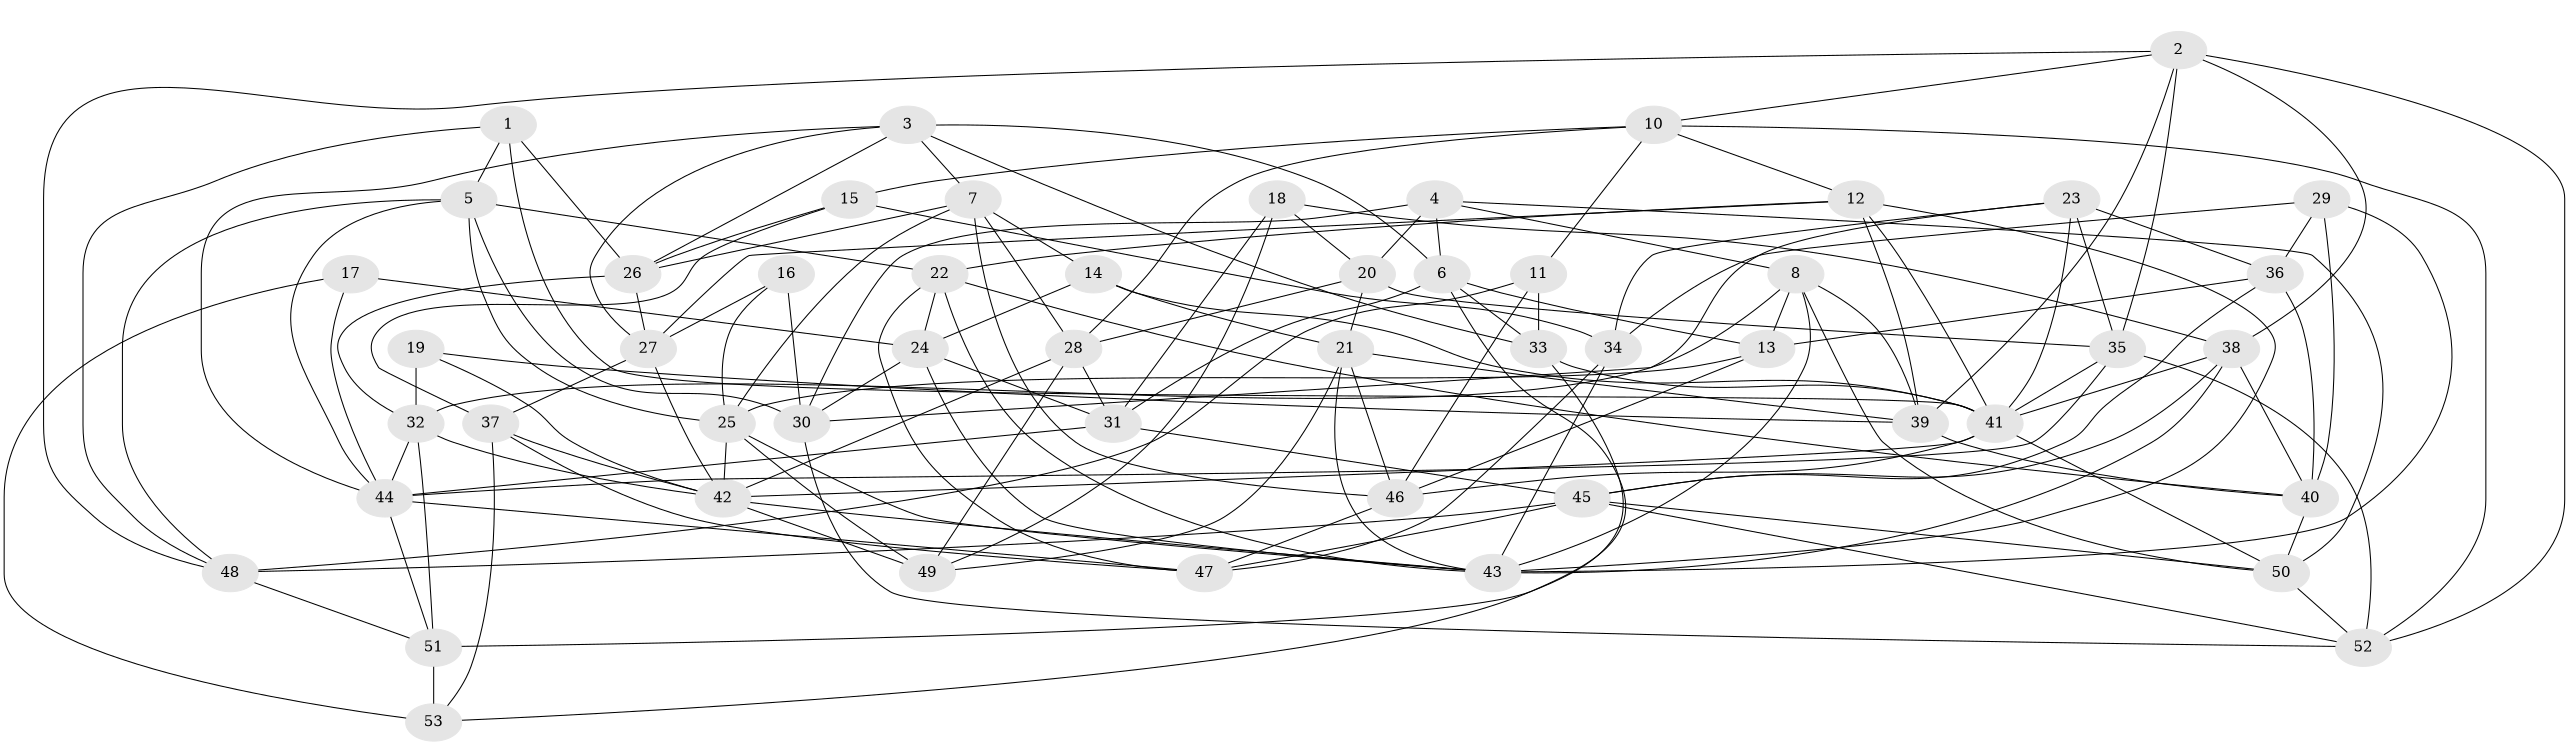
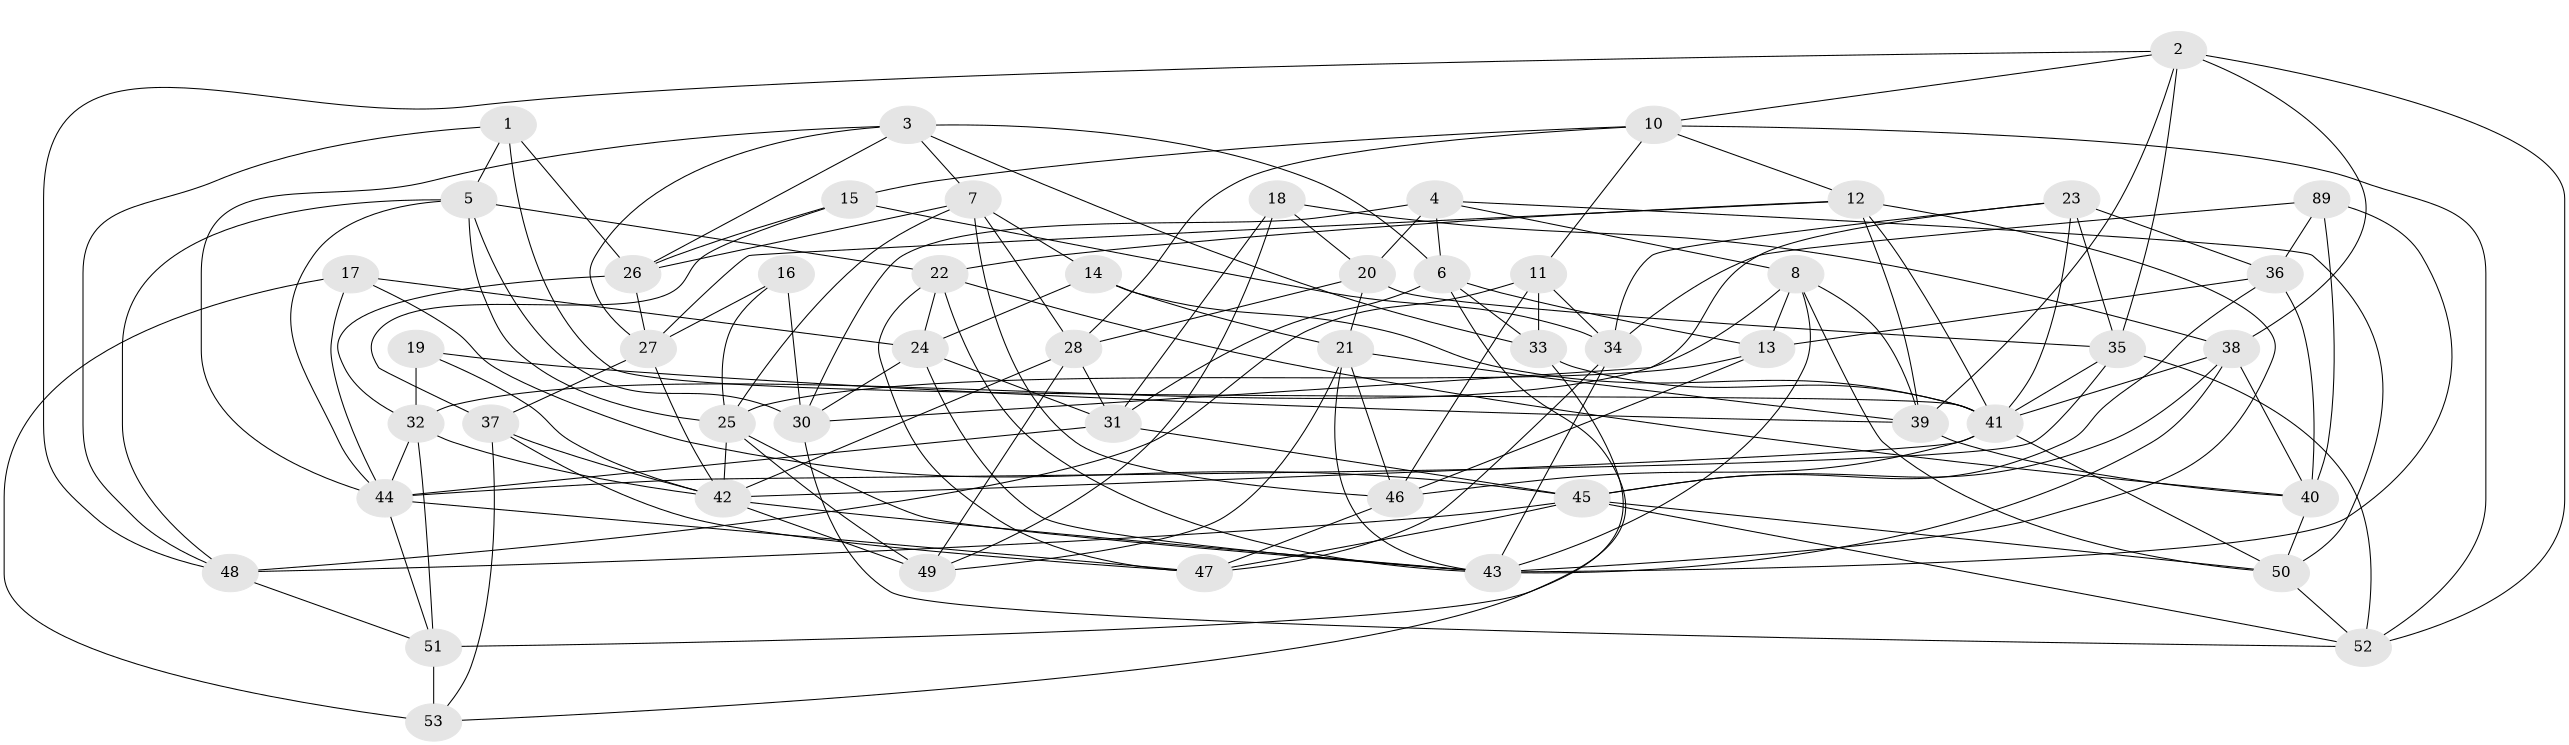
(2322, 200) -> (2322, 200)
none -> (1585, 320)
none -> (851, 468)
